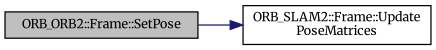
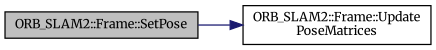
(101, 25) -> (101, 25)
